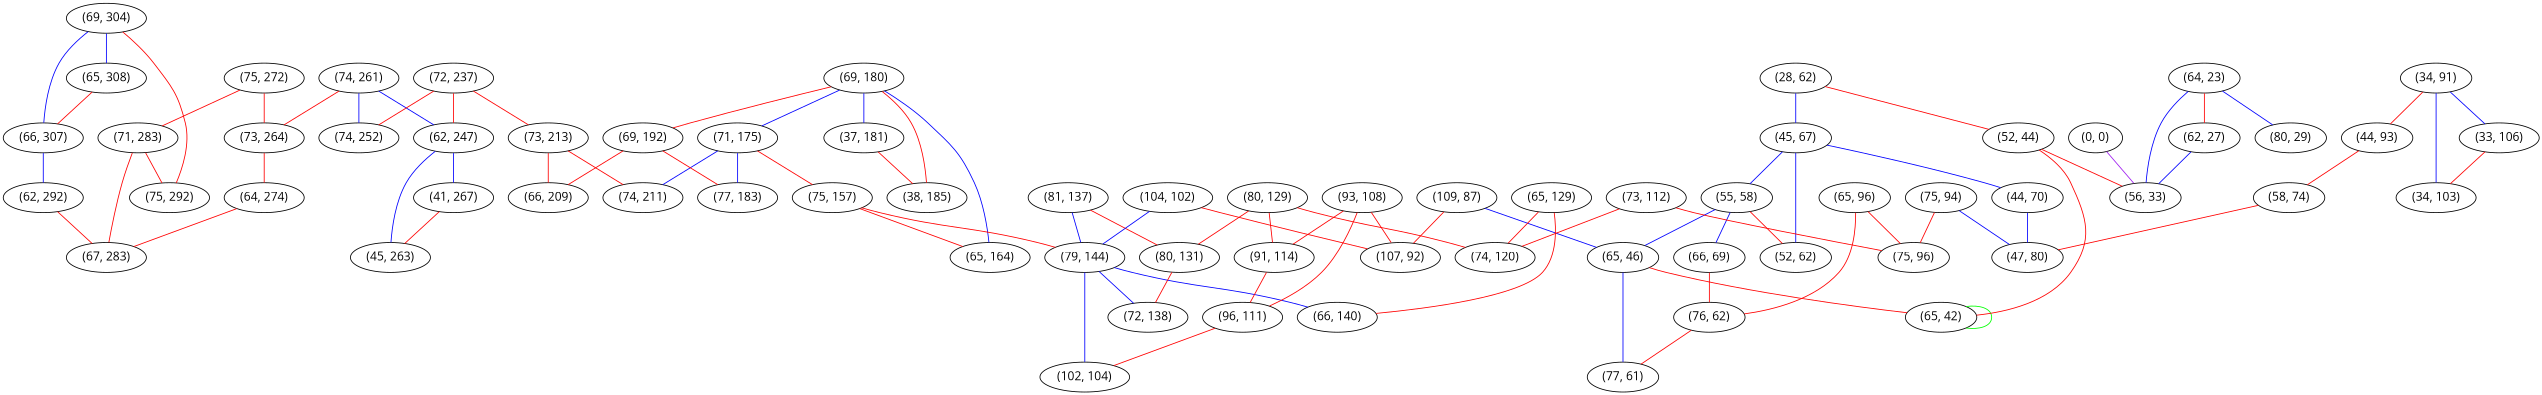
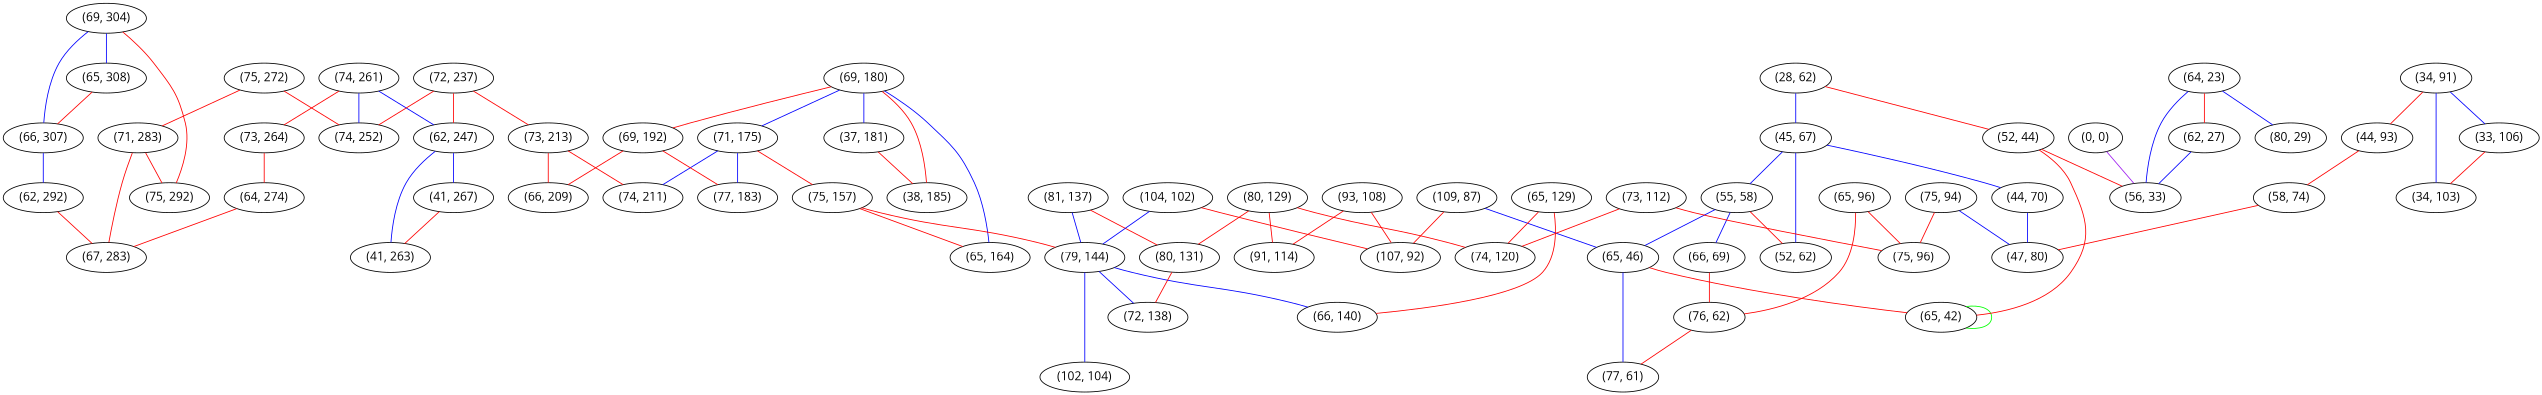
(264, 108) -> (306, 105)
(390, 257) -> (390, 257)
(1243, 317) -> none
